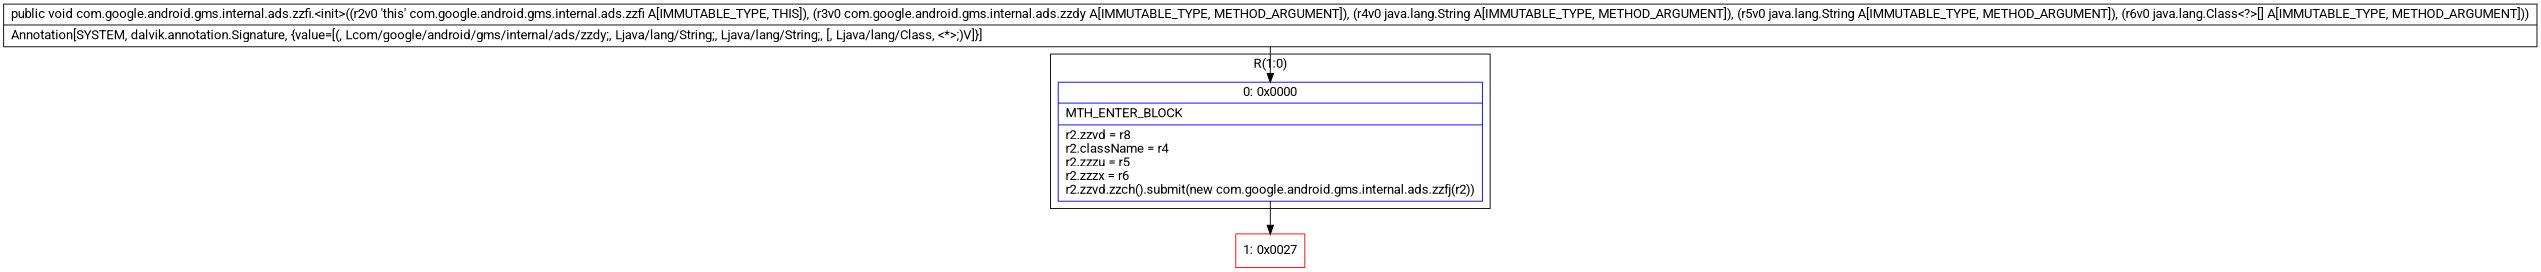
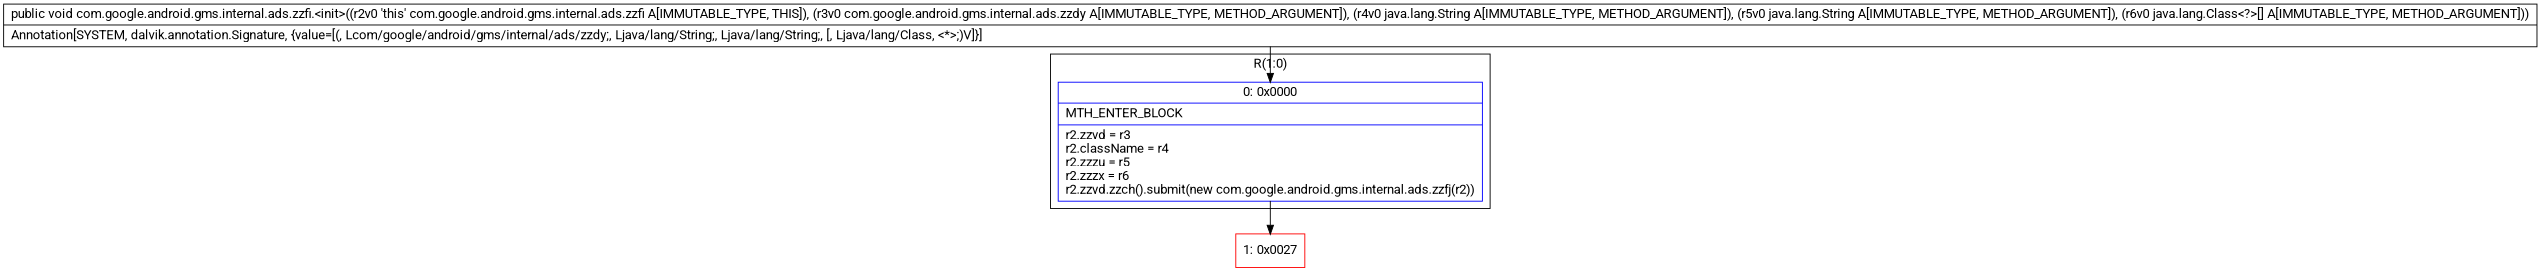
(1098, 135) -> (1098, 135)
